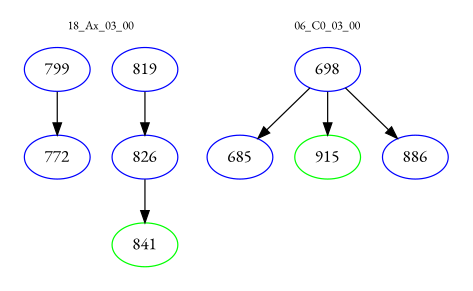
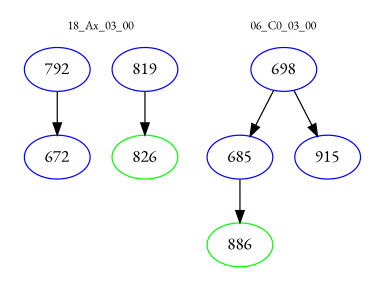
(57, 69) -> (57, 69)
(367, 109) -> (240, 195)
(57, 157) -> (57, 157)
(145, 157) -> (145, 157)
(328, 157) -> (328, 157)
(415, 157) -> (240, 245)
(145, 245) -> none
